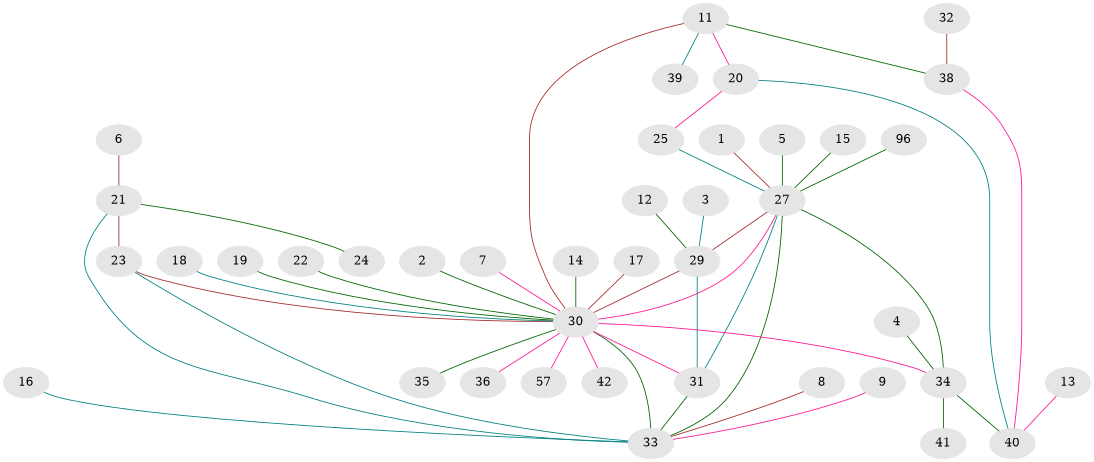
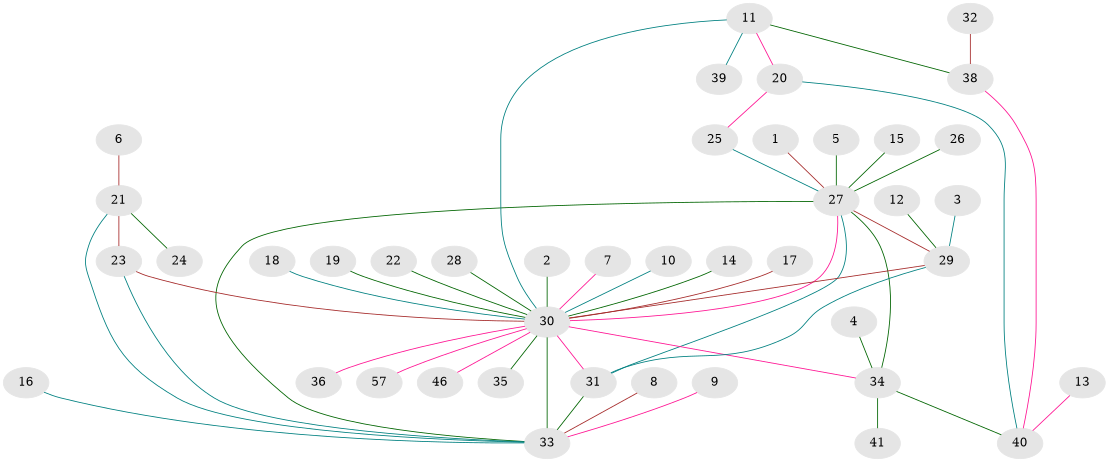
(532, 124) -> (518, 92)
(904, 140) -> (958, 140)
none -> (454, 261)
none -> (669, 261)
(604, 383) -> (440, 383)
